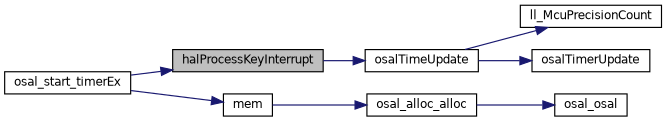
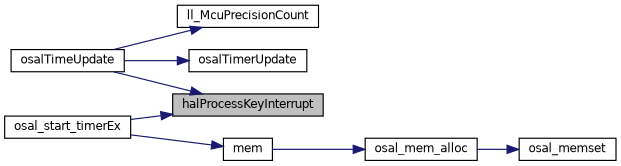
(338, 61) -> (152, 81)
(422, 105) -> (421, 149)
(591, 105) -> (568, 149)
